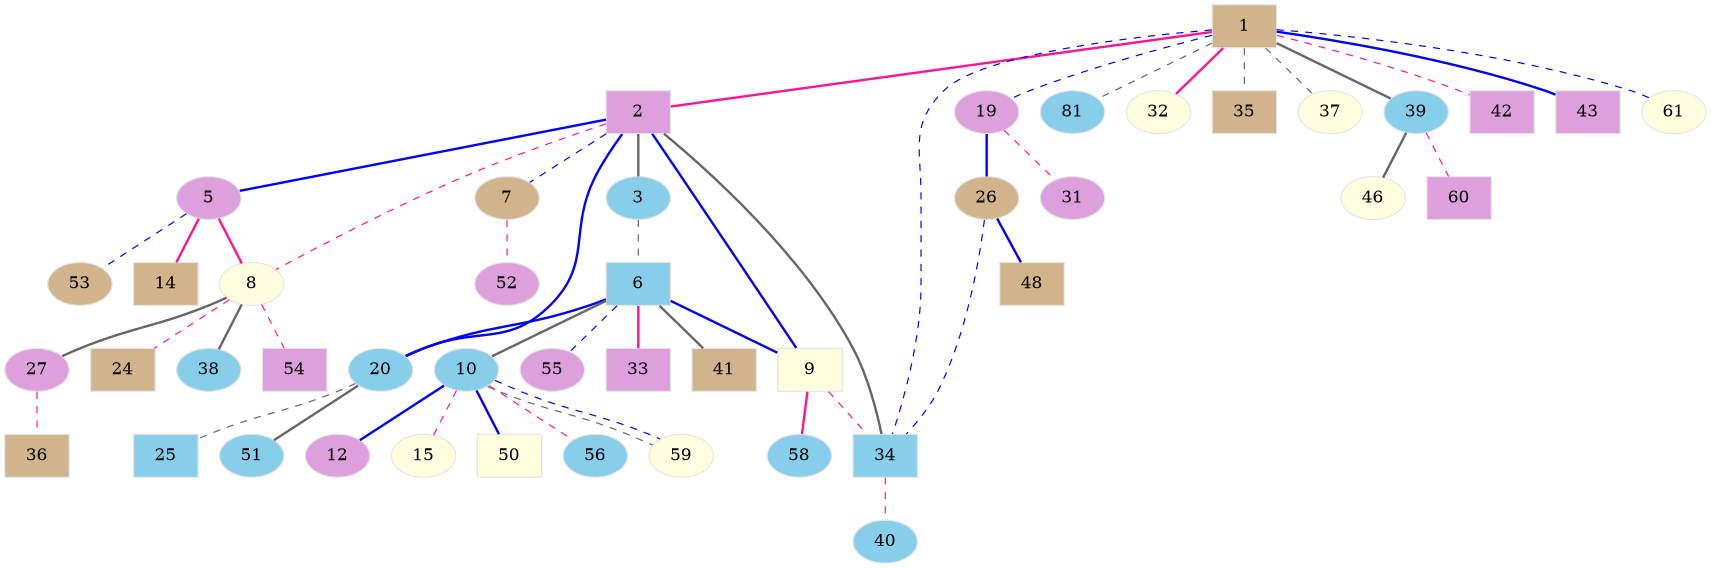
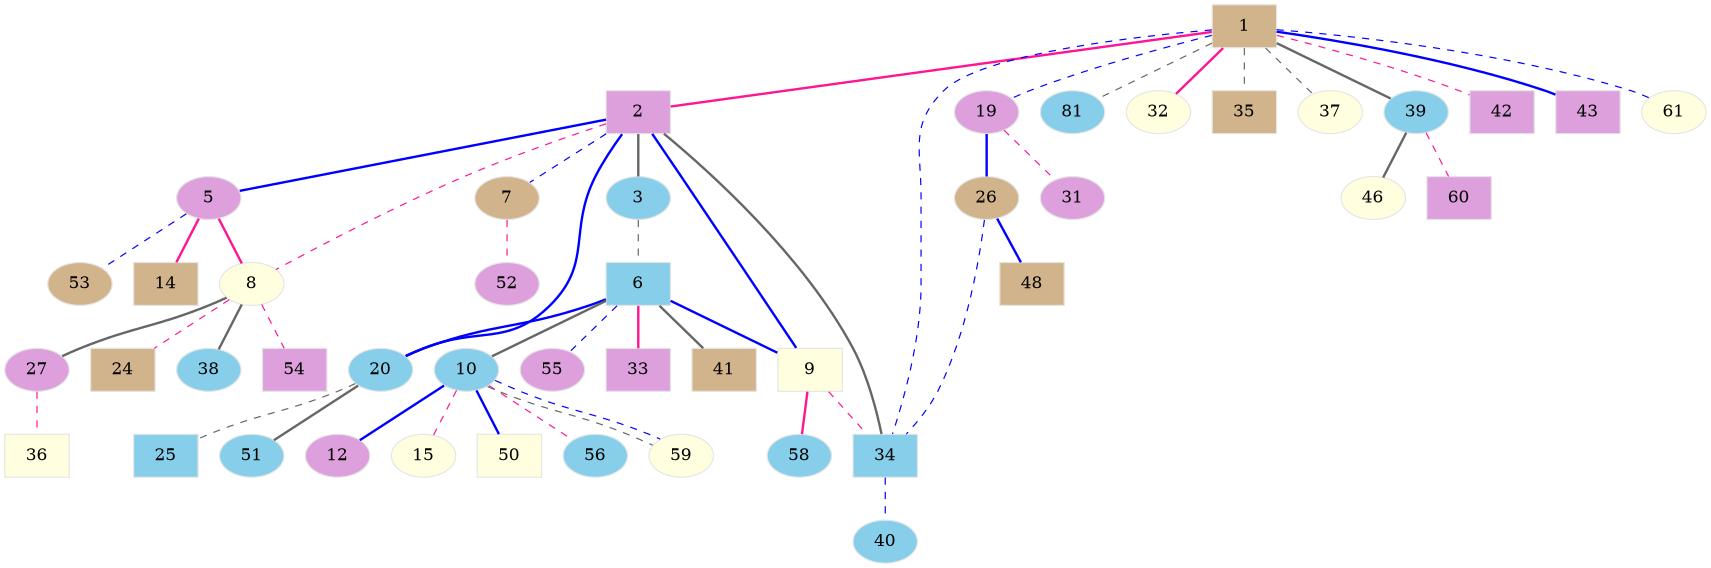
(37, 456) -> (37, 456)
(885, 499) -> (885, 499)
